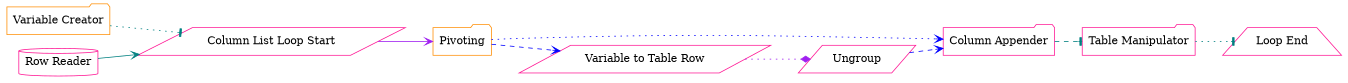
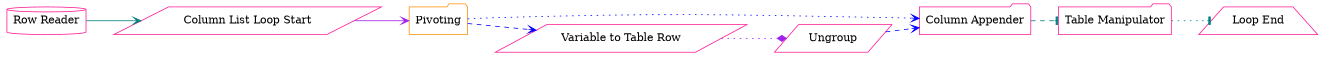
(58, 21) -> none
